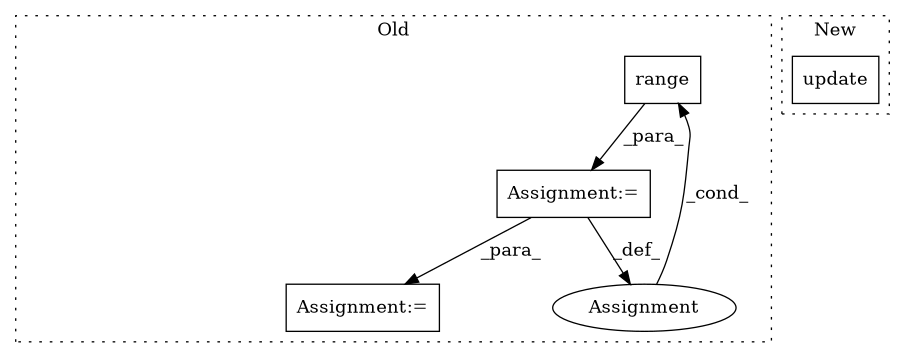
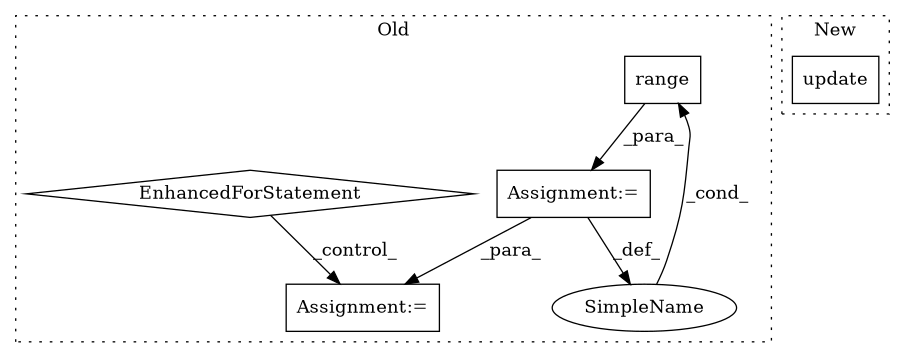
none -> (250, 194)
(644, 308) -> (644, 308)
